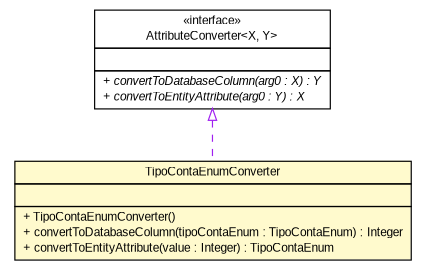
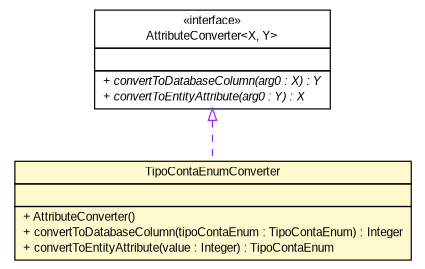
(99, 217) -> (79, 217)
